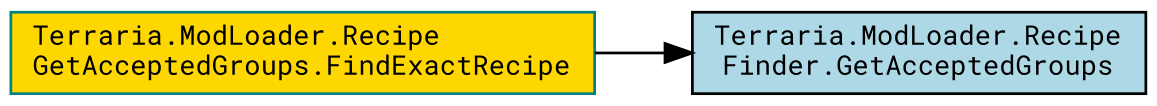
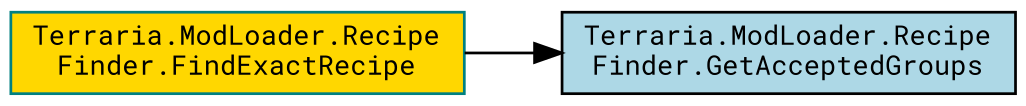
(303, 53) -> (238, 53)
